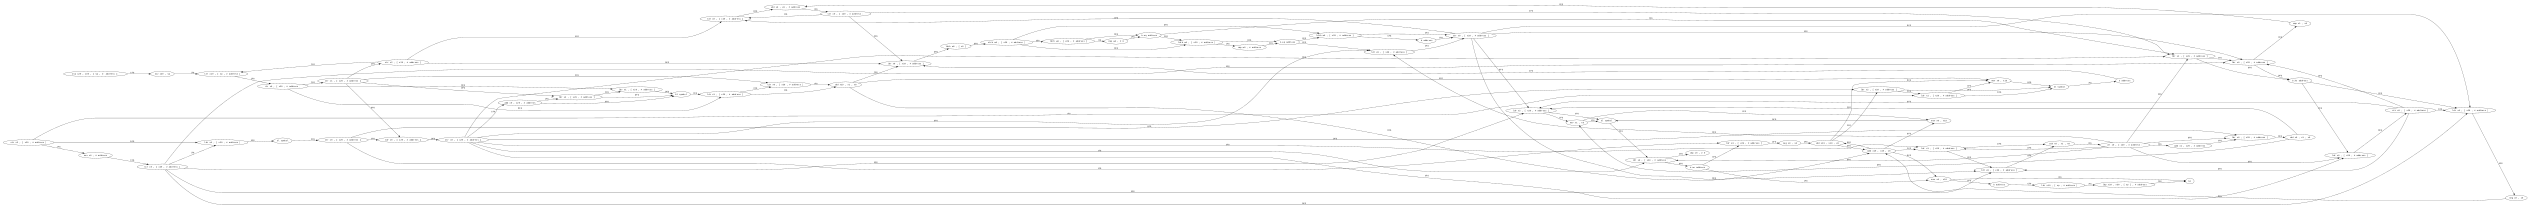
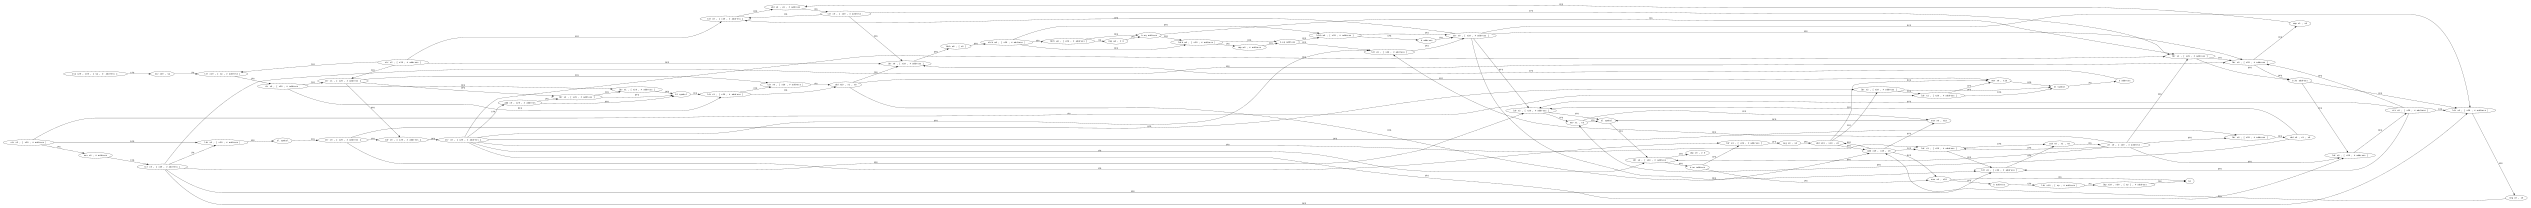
(362, 69) -> (374, 71)
(2190, 146) -> none
